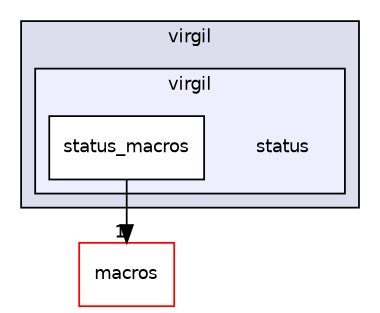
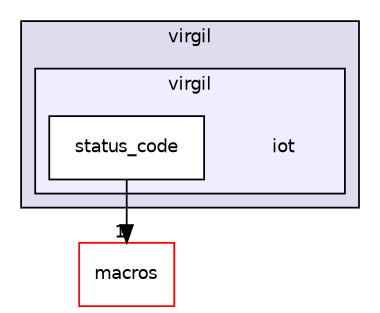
(127, 148) -> (127, 148)
(283, 148) -> (283, 148)
